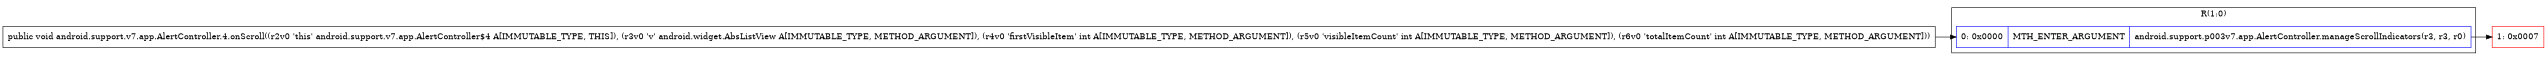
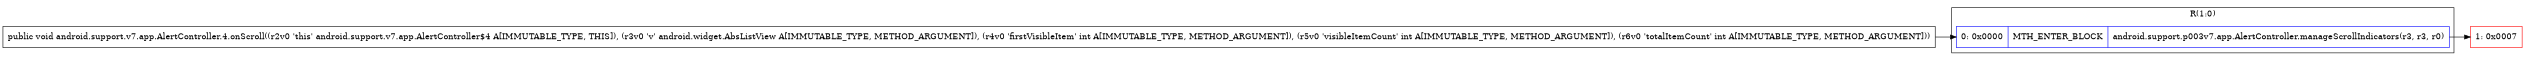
(2069, 37) -> (2058, 37)
